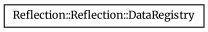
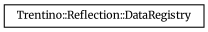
(104, 16) -> (104, 16)
